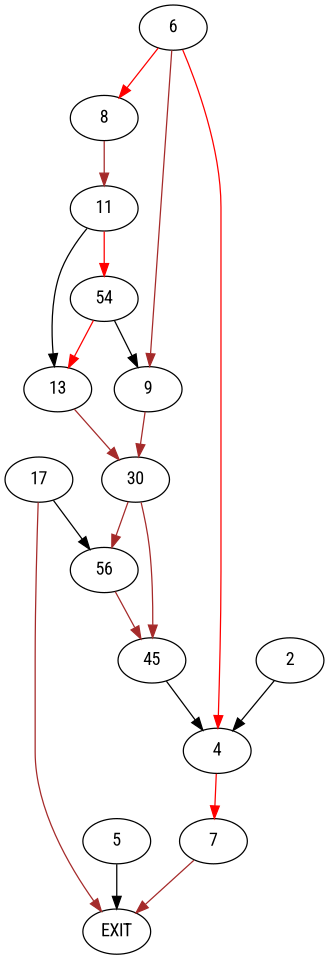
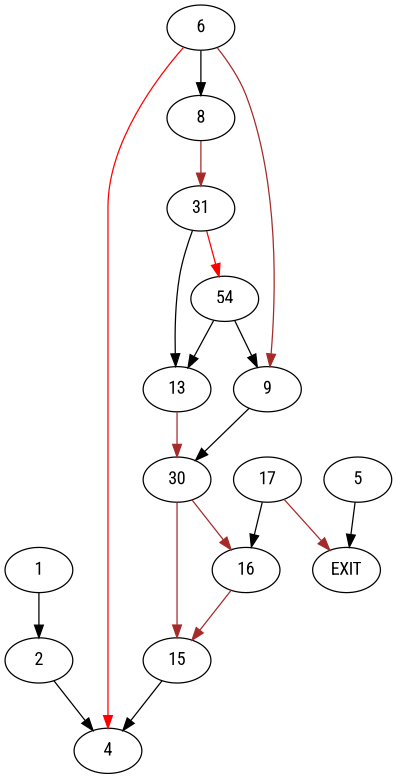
(143, 68) -> (201, 67)
(104, 208) -> (201, 208)
(84, 338) -> (204, 338)
(143, 428) -> (227, 430)
none -> (39, 570)
(104, 570) -> (246, 570)
(152, 660) -> (177, 660)
(213, 841) -> none
